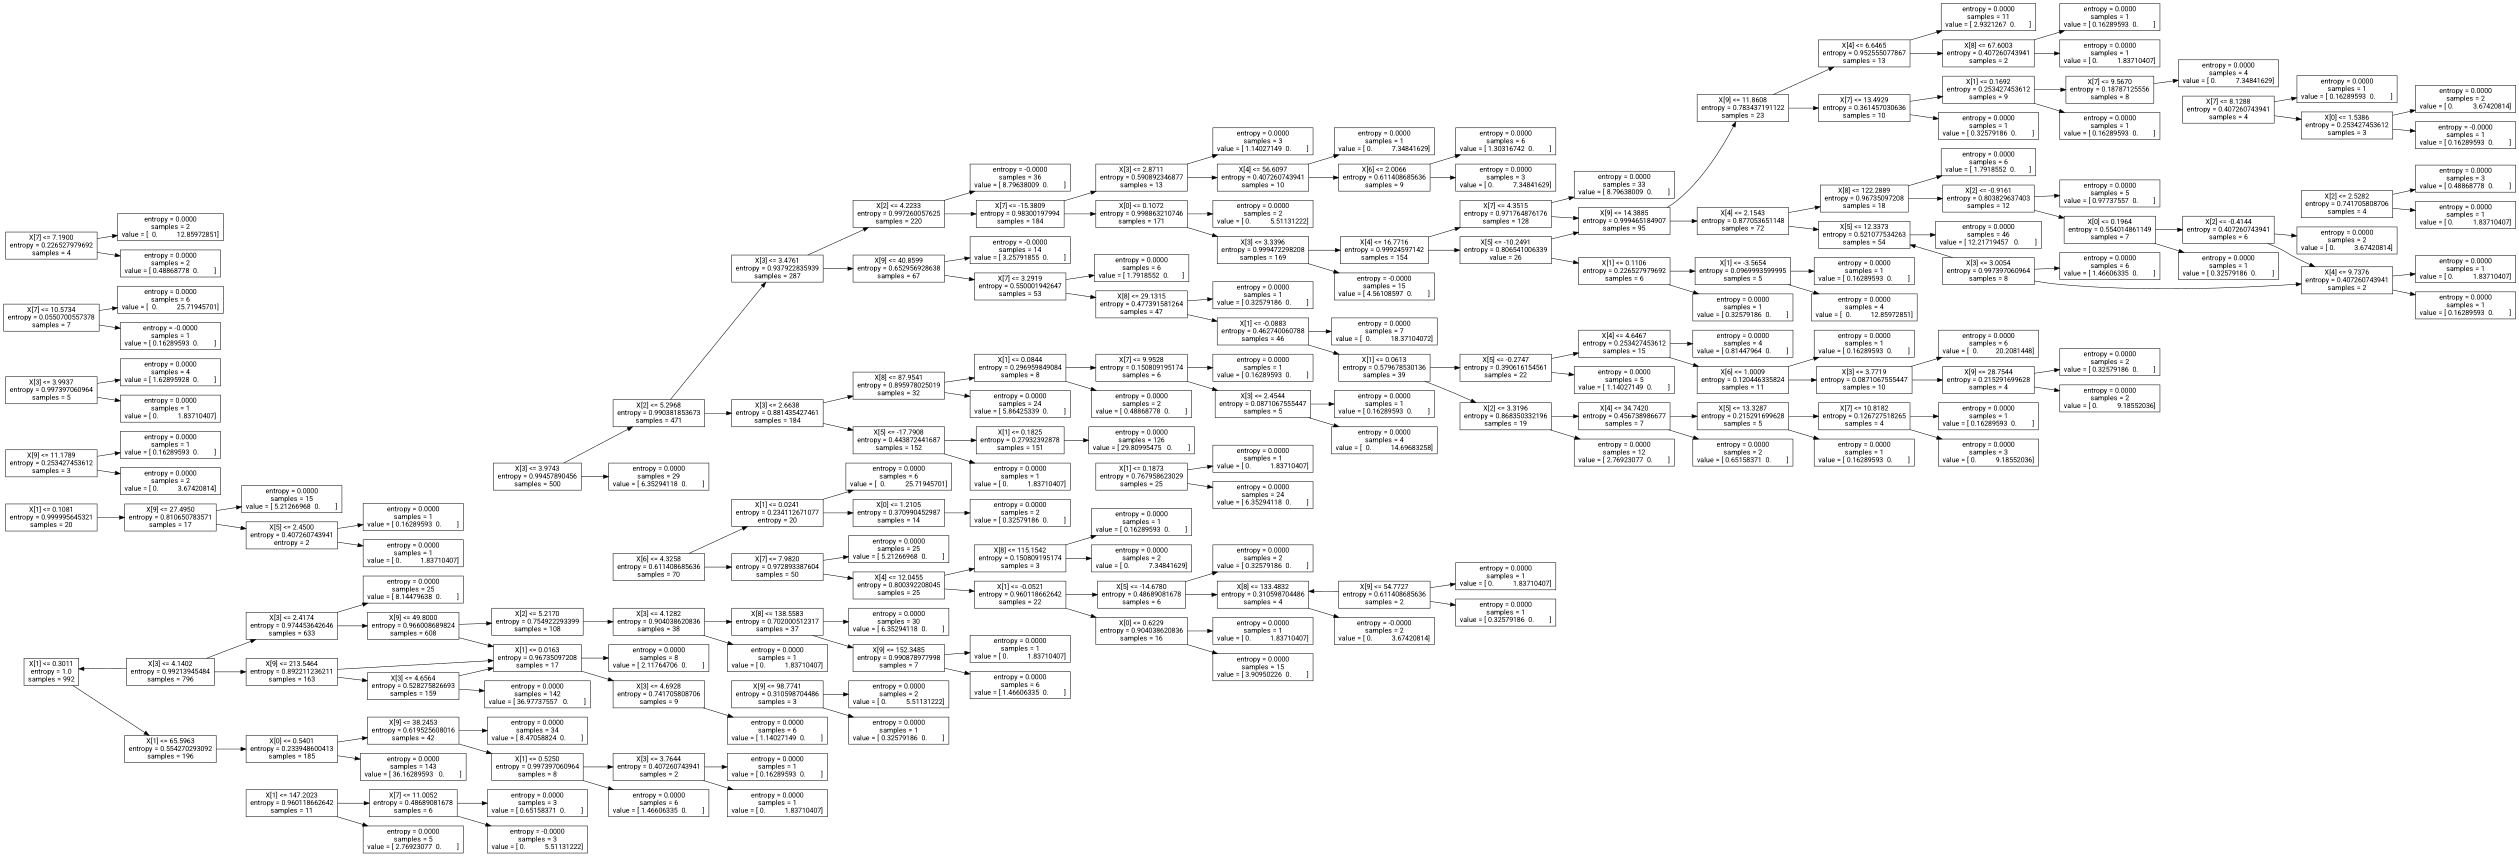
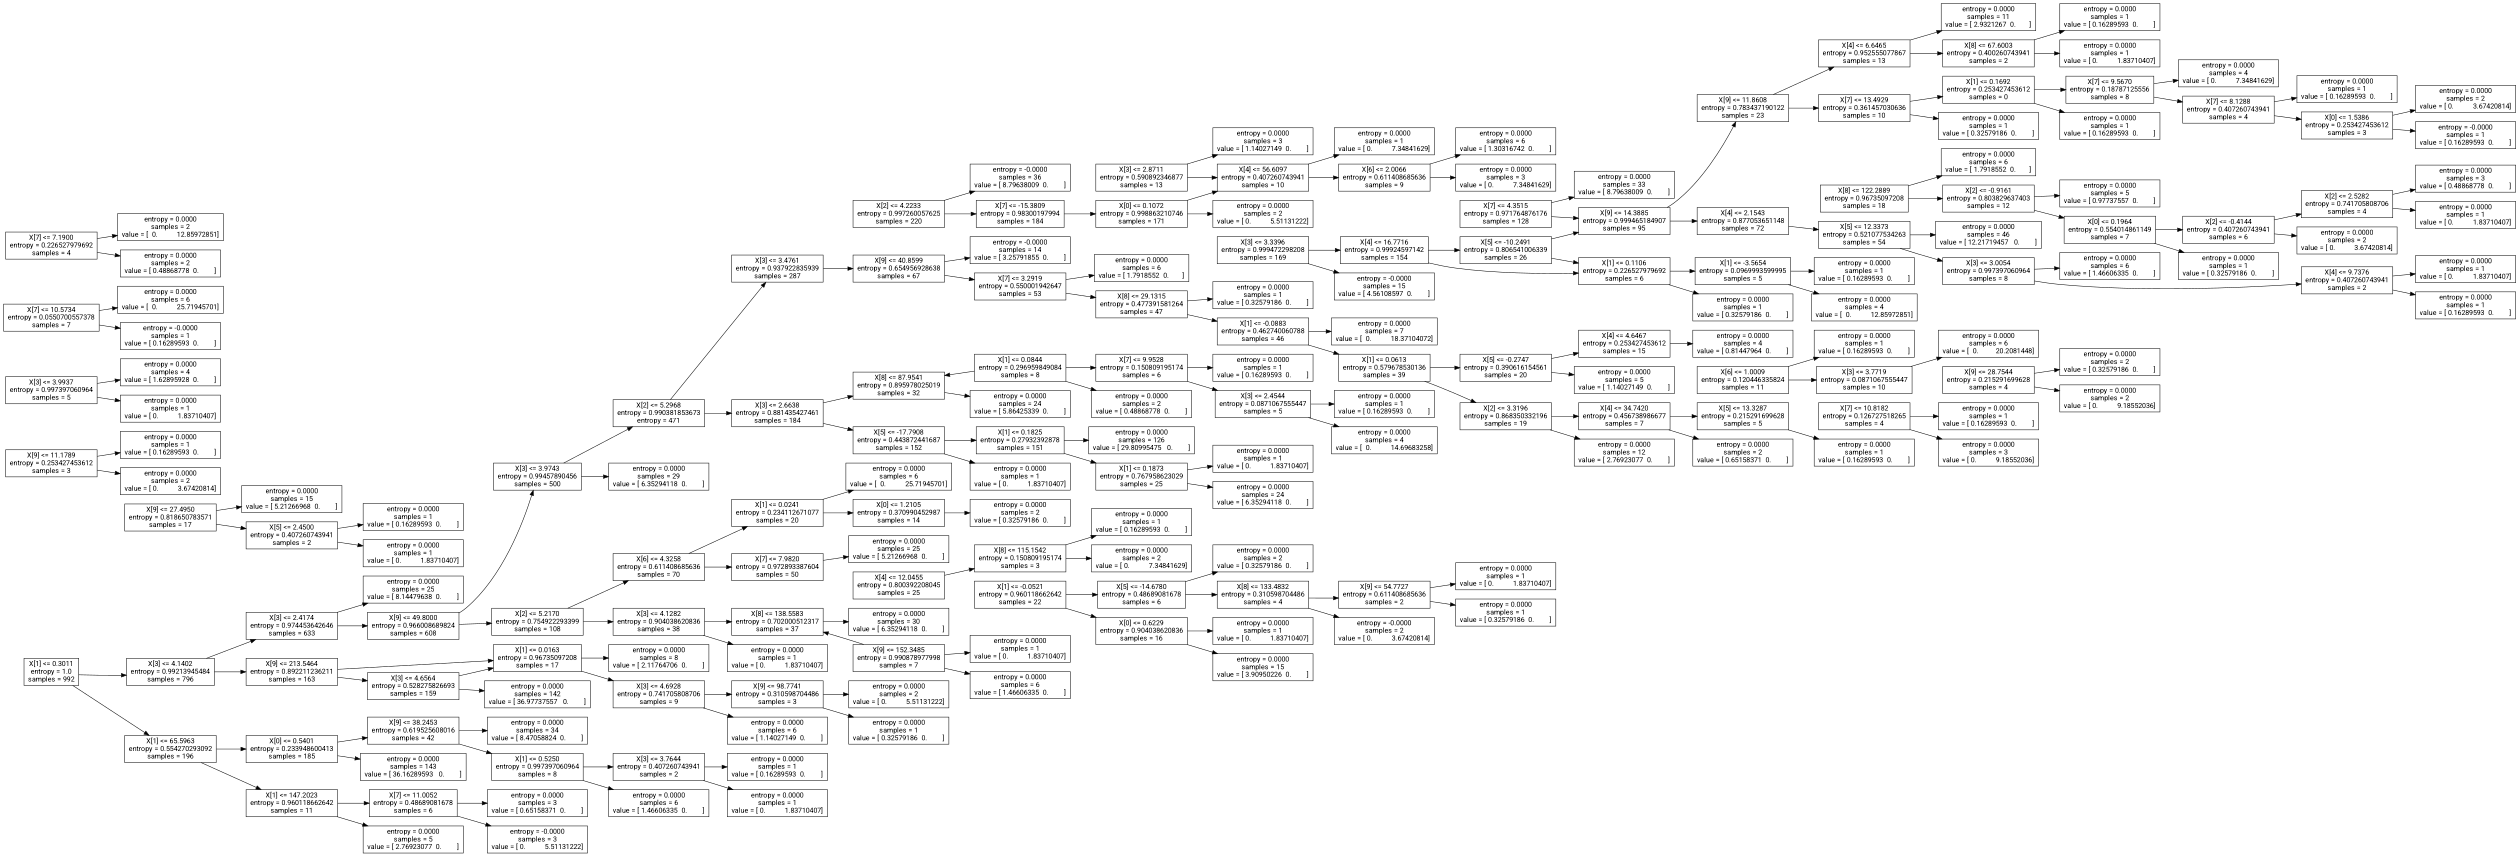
(1988, 53) -> (1988, 53)
(1988, 90) -> (1988, 90)
none -> (2166, 99)
(1743, 108) -> (1743, 108)
(1078, 197) -> none
(1802, 210) -> none
(1200, 231) -> (1200, 197)
(1442, 233) -> (1500, 272)
(836, 242) -> none
(1506, 250) -> (1506, 250)
(1934, 252) -> (1919, 254)
(2289, 254) -> (2285, 218)
(899, 269) -> (899, 269)
(1681, 361) -> none
(1506, 368) -> (1506, 368)
(1925, 380) -> none
(957, 381) -> (962, 373)
(659, 413) -> (659, 413)
(1801, 416) -> none
none -> (1078, 457)
(777, 513) -> (777, 513)
(51, 518) -> none
(170, 518) -> (170, 518)
(292, 535) -> (292, 535)
(836, 576) -> none
(957, 590) -> none
(1326, 591) -> (1321, 598)
none -> (596, 596)
(830, 641) -> (846, 639)
(474, 642) -> (504, 560)
(105, 668) -> (100, 675)
none -> (716, 694)
none -> (229, 775)
